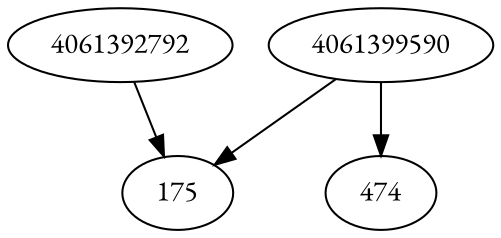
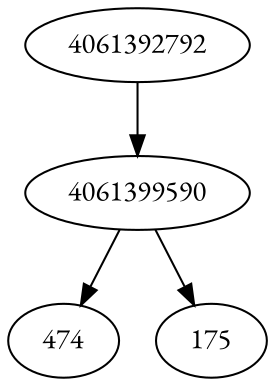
(145, 110) -> (138, 109)
